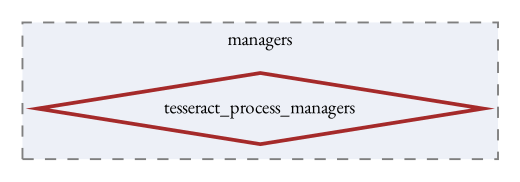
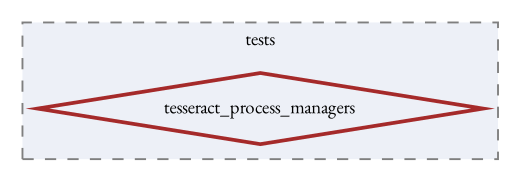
(260, 40) -> (260, 40)
